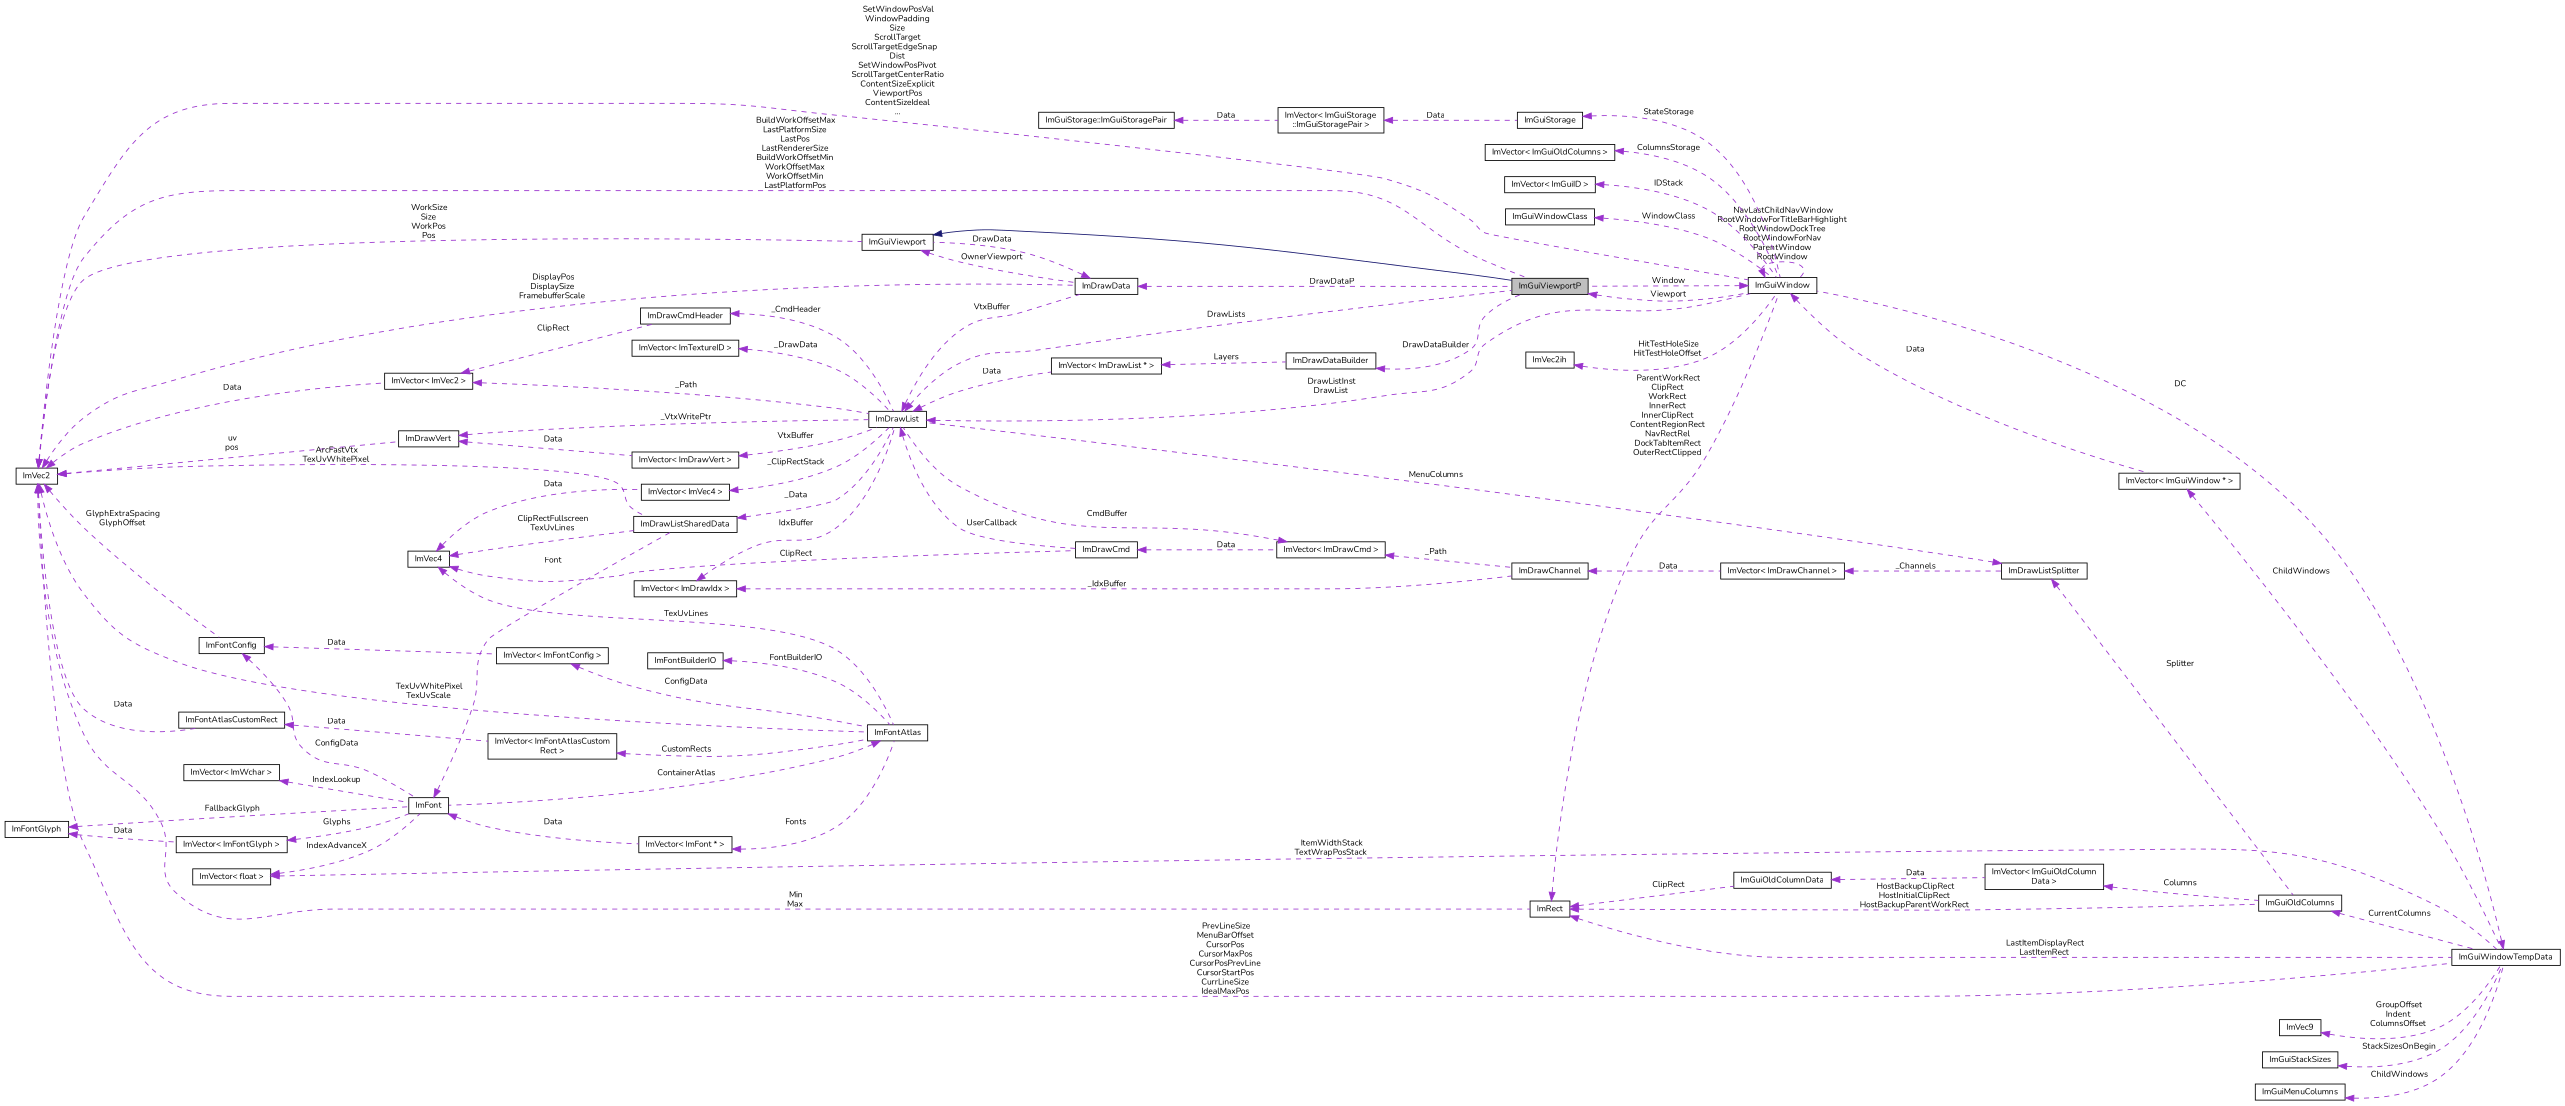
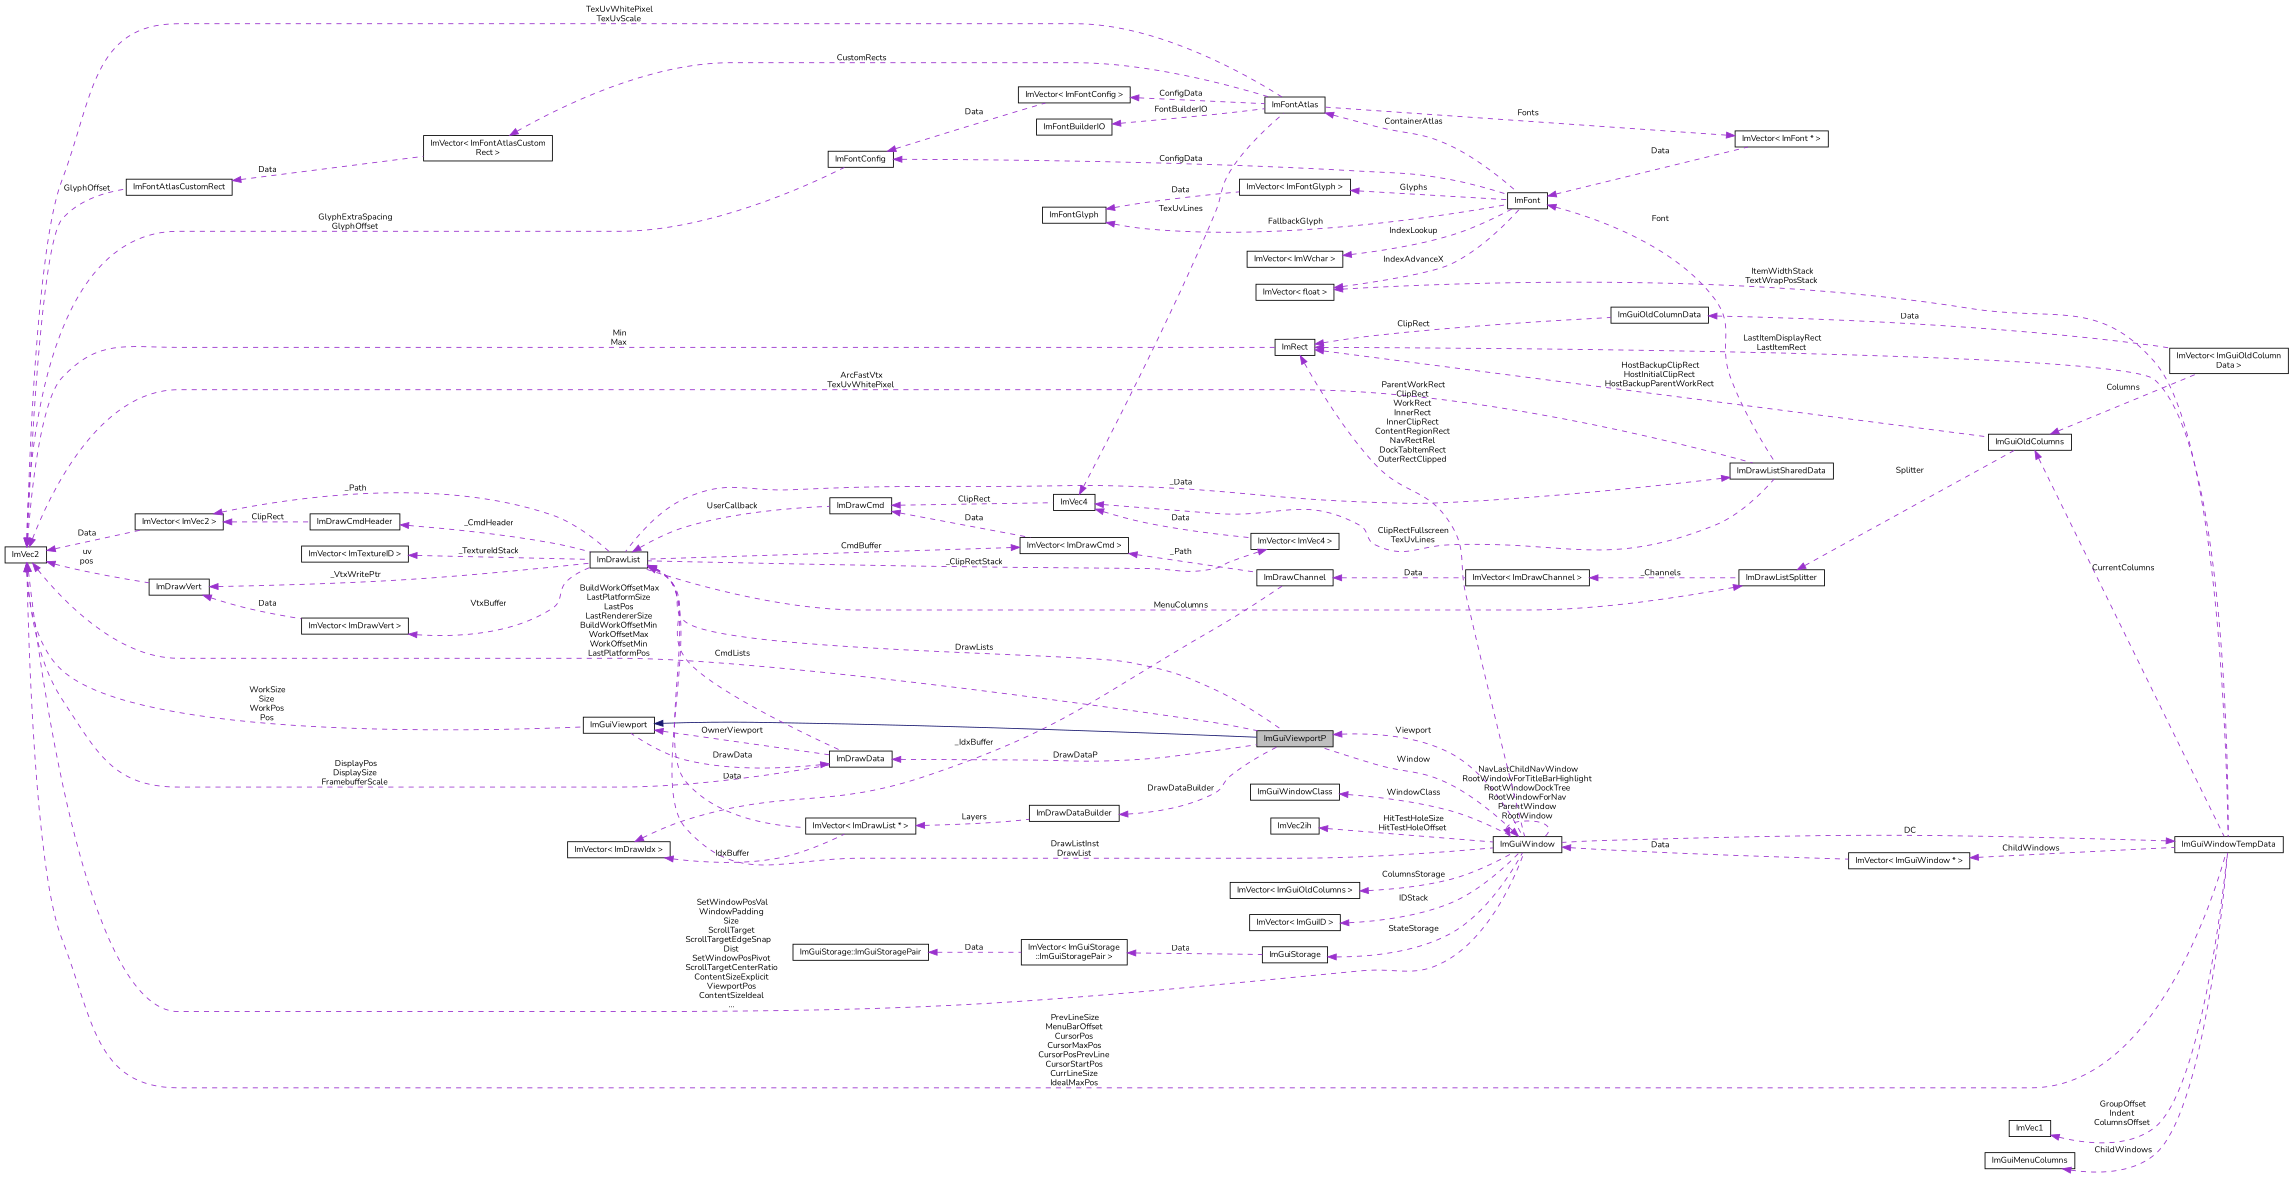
(991, 307) -> (732, 654)
(795, 345) -> (488, 551)
(825, 535) -> (770, 859)
(766, 562) -> (977, 504)
(122, 704) -> (86, 189)
(2185, 895) -> (2128, 402)
(2300, 1028) -> (2030, 1128)
(2300, 1060) -> none
